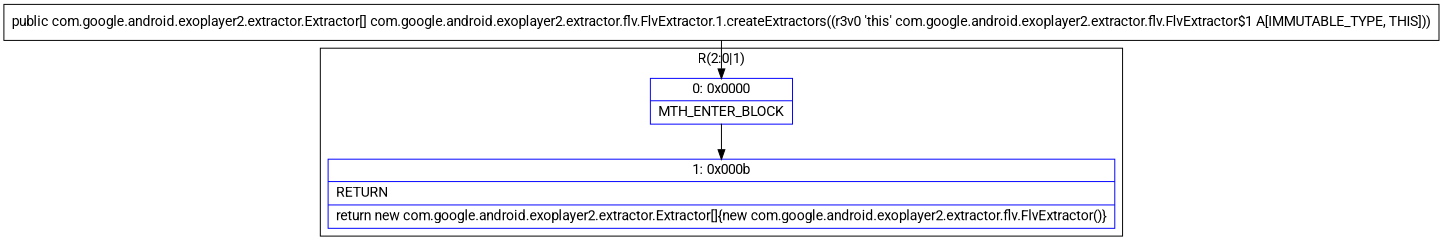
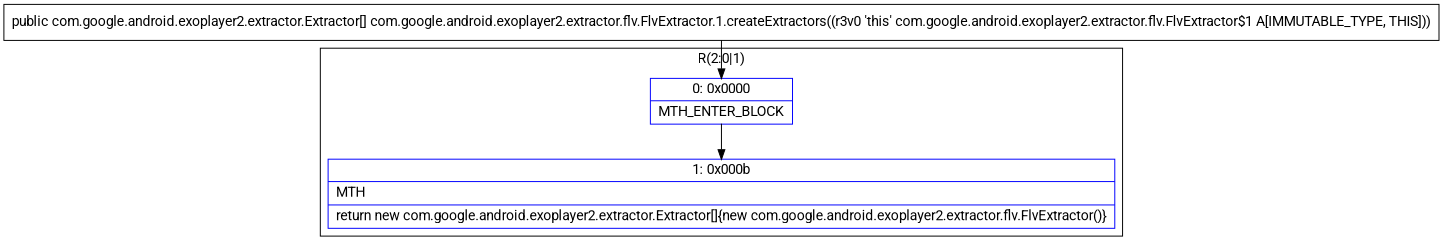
(362, 193) -> (351, 193)
